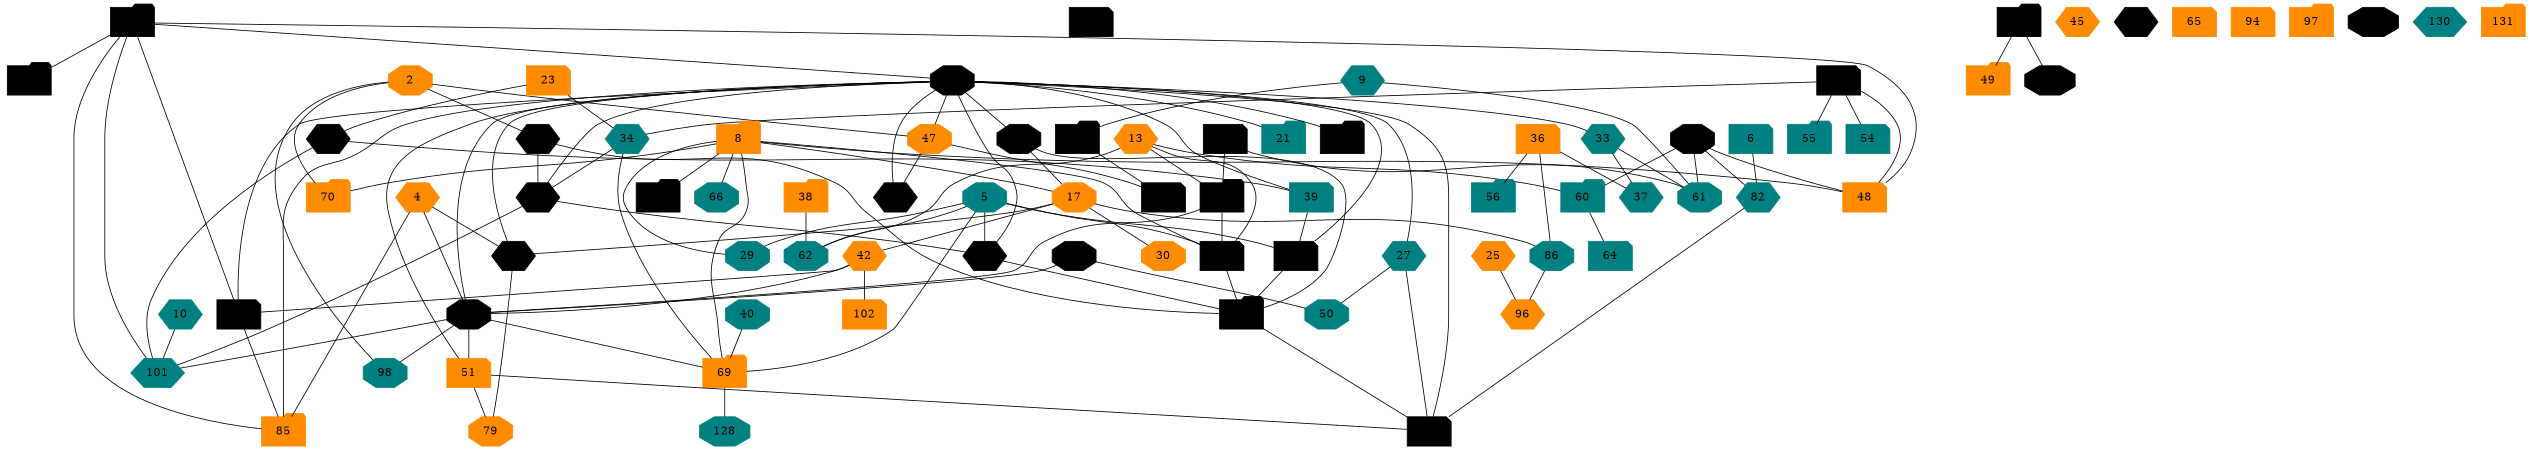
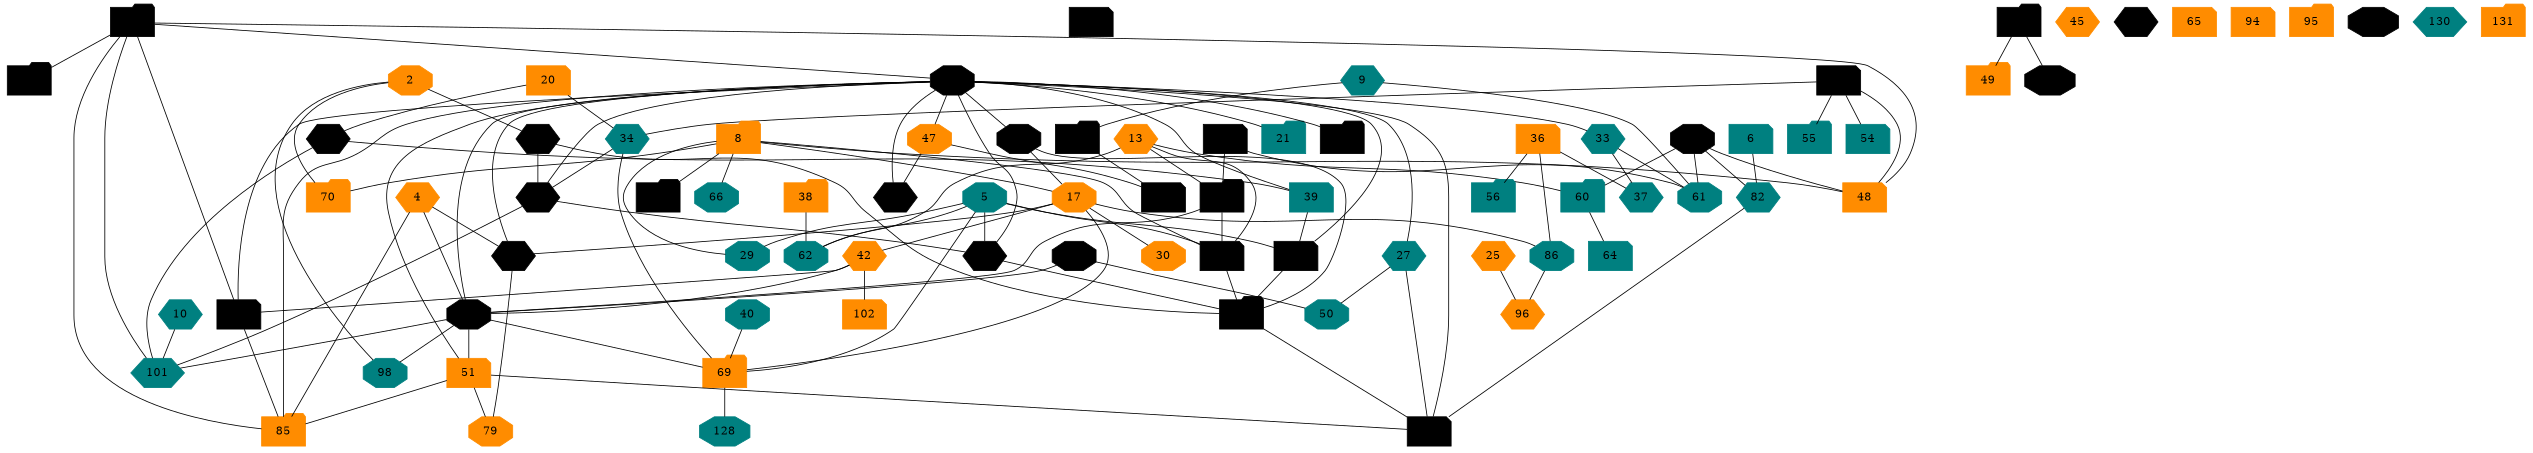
(2312, 22) -> (2312, 22)
(548, 80) -> (548, 80)
(670, 112) -> none
(713, 261) -> (965, 332)
none -> (376, 402)
